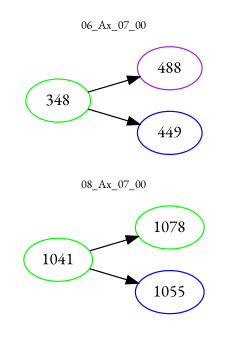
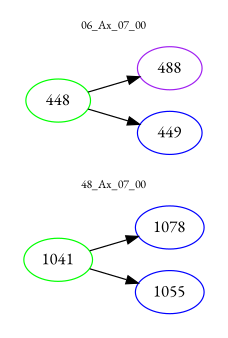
(58, 101) -> (58, 101)
(114, 185) -> (114, 185)
(170, 227) -> (170, 227)
